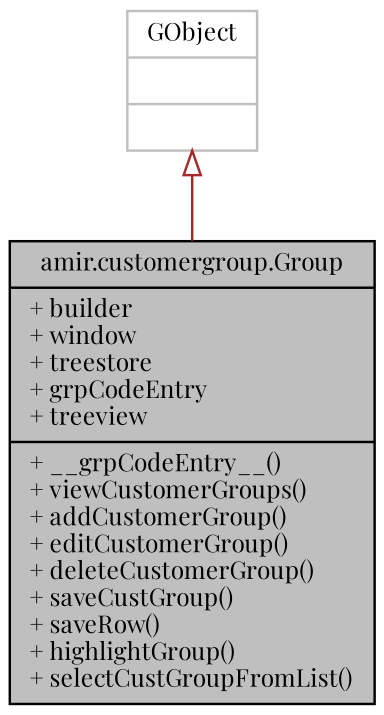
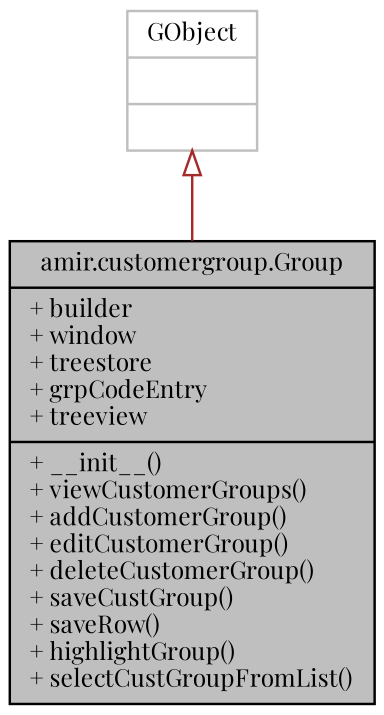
(155, 464) -> (97, 464)
